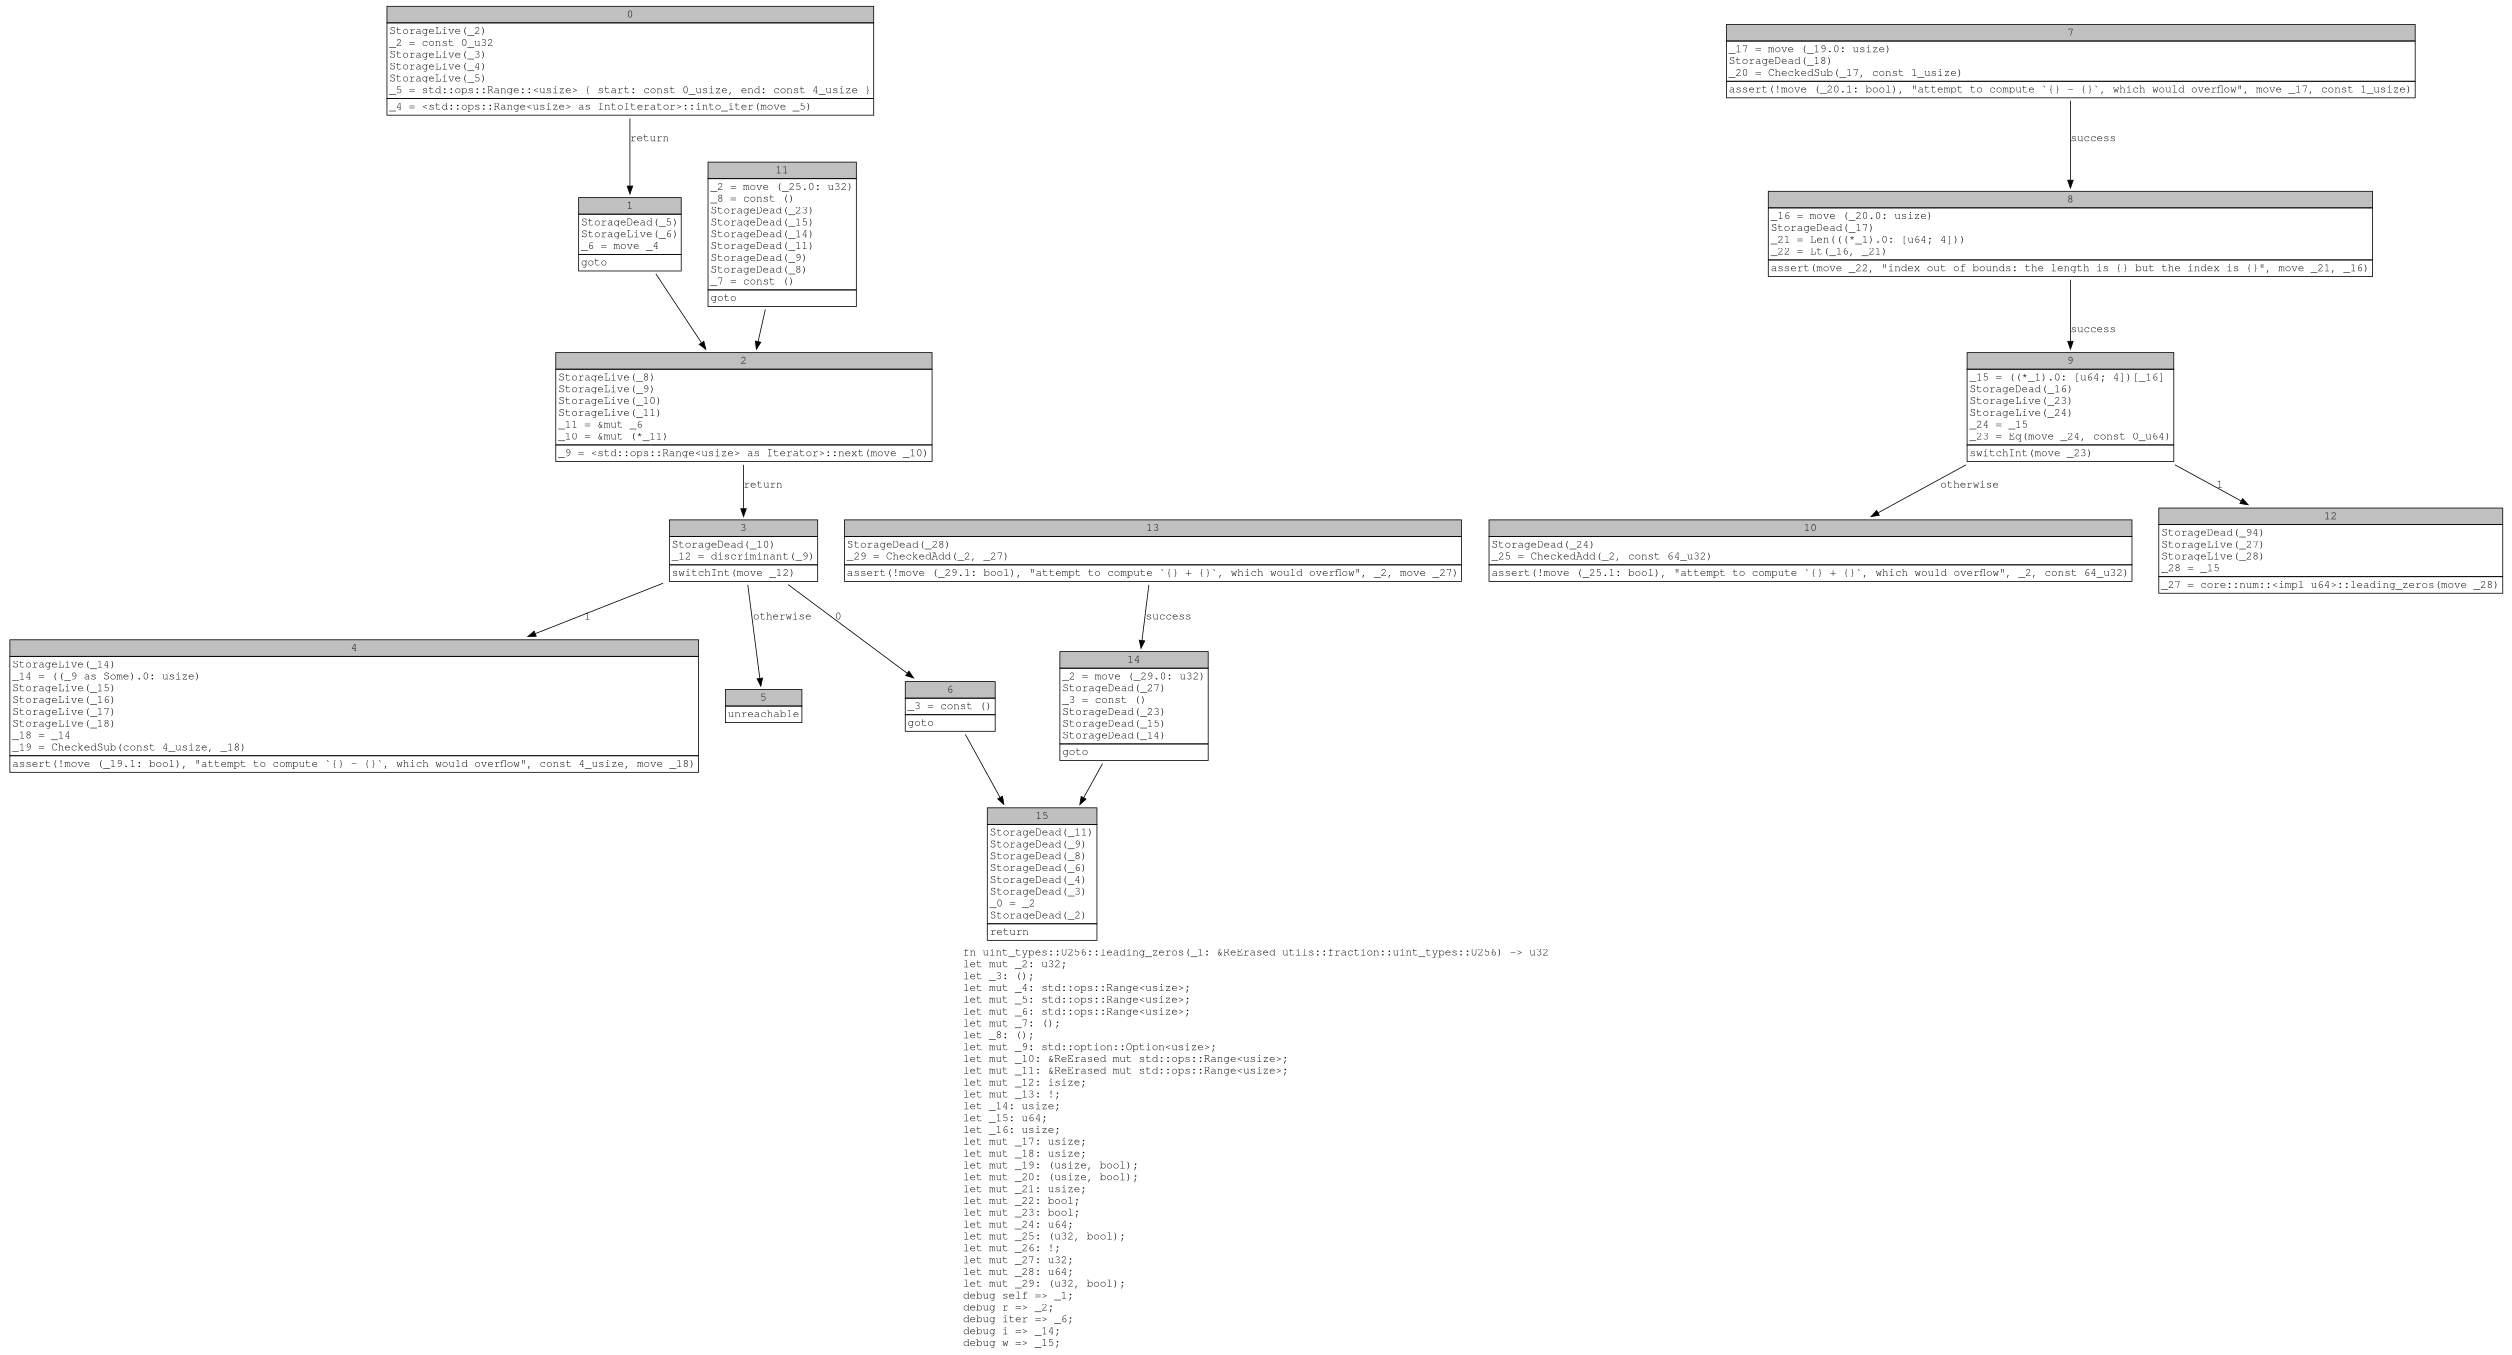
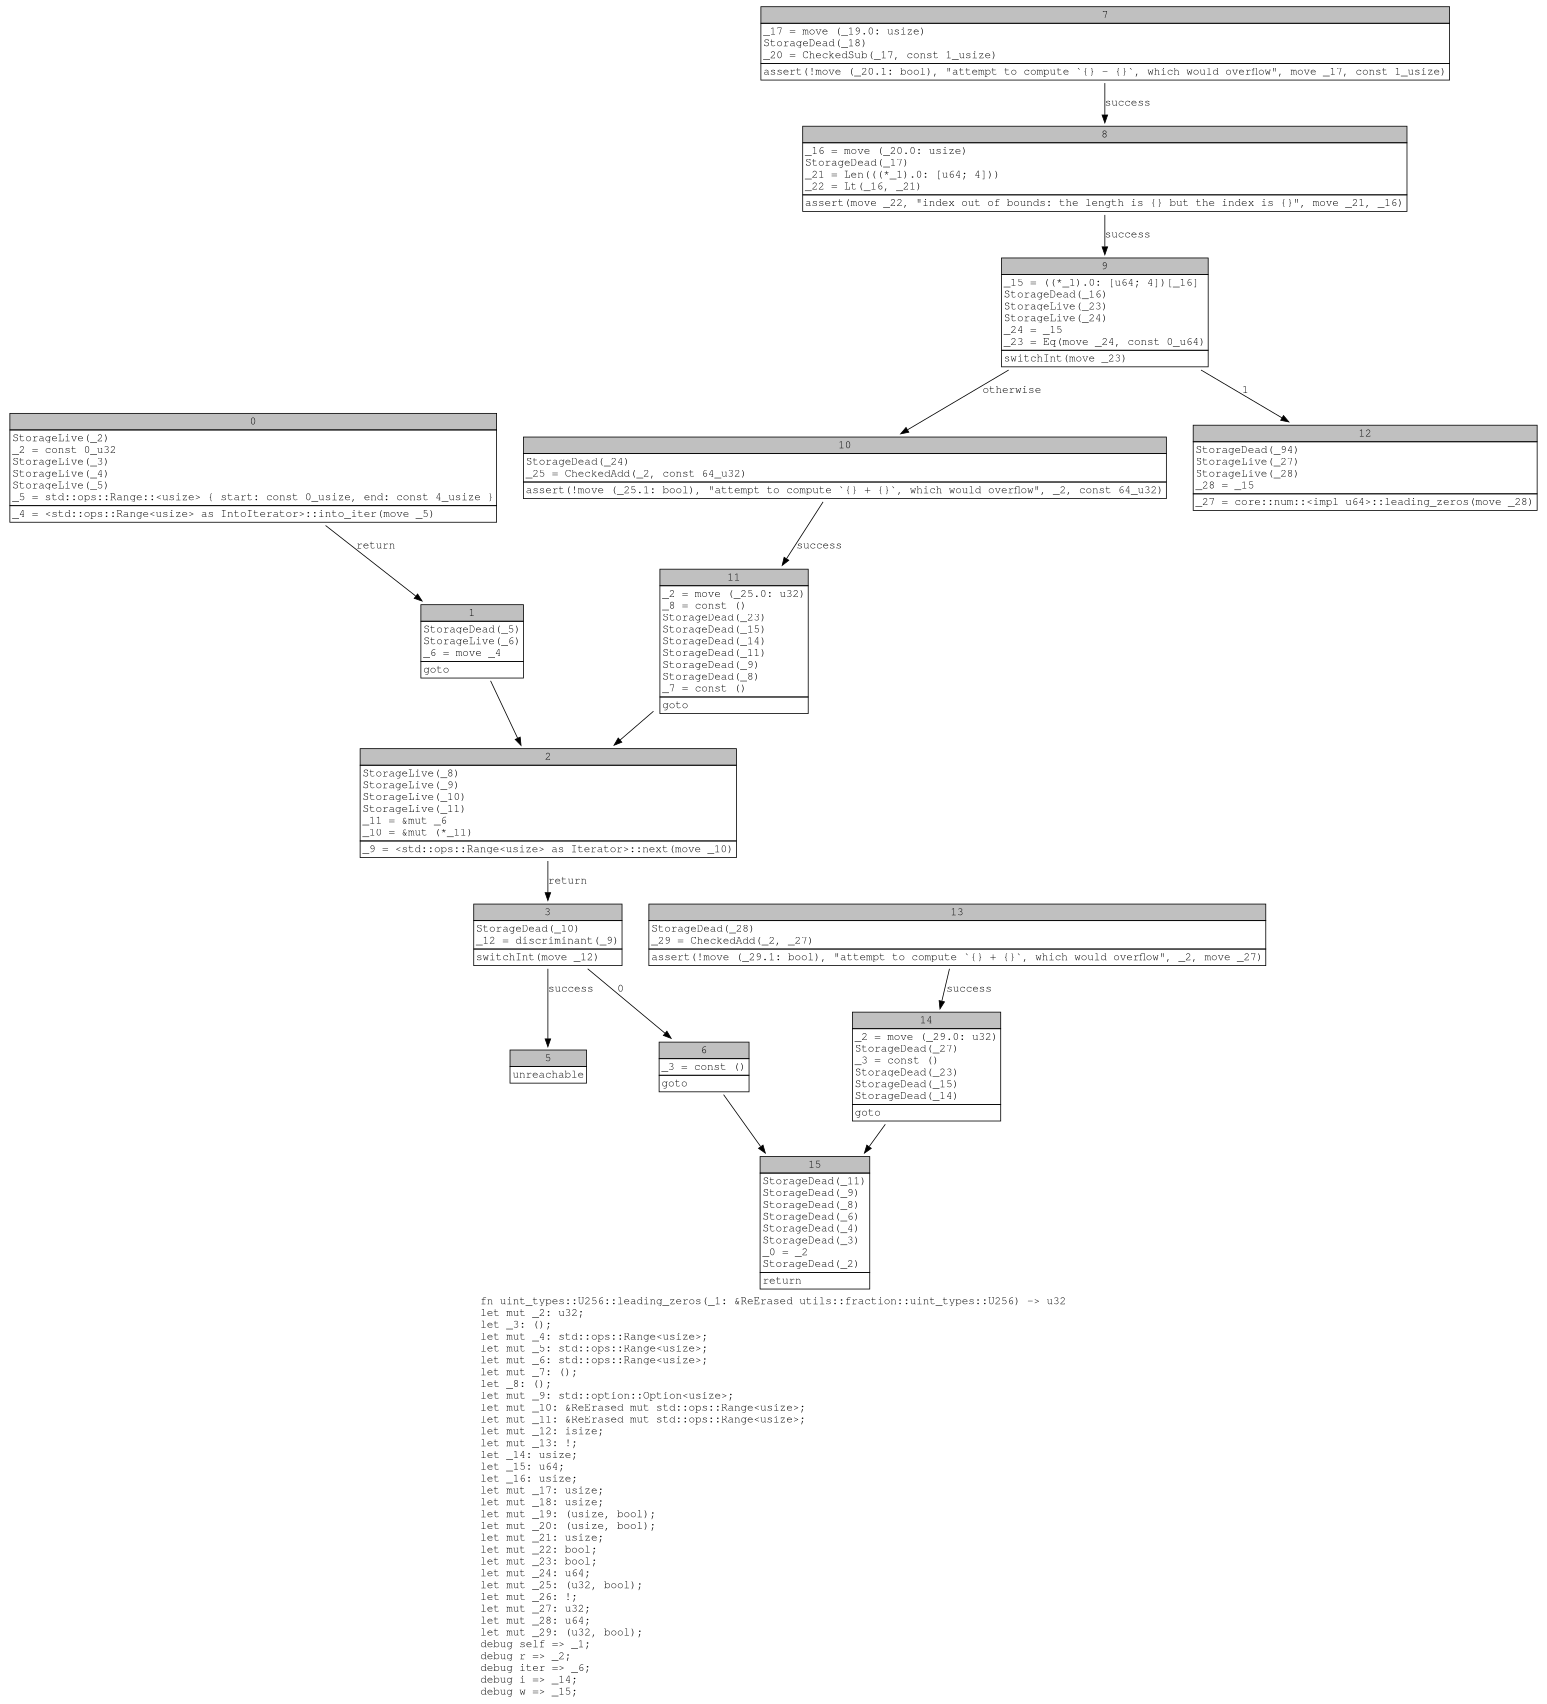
none -> (805, 530)
(783, 617) -> (571, 989)
(354, 706) -> none
